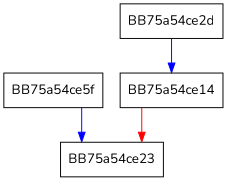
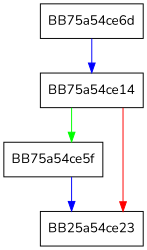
(172, 21) -> (92, 21)
none -> (72, 120)
(112, 160) -> (92, 229)
